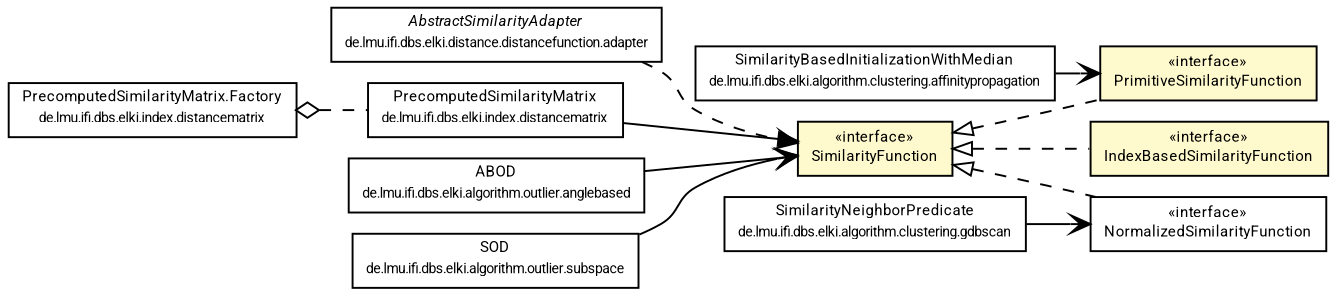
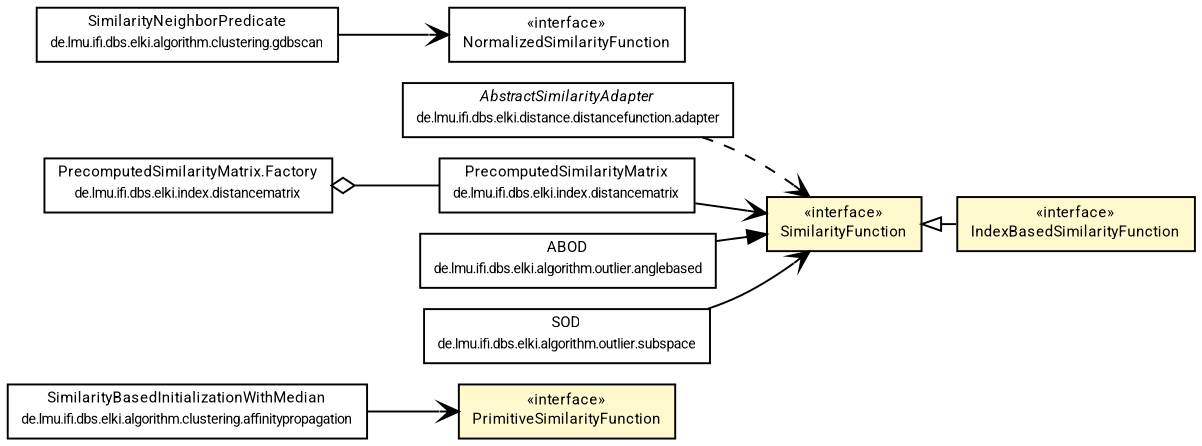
(344, 110) -> (397, 185)
(1036, 114) -> none
(701, 131) -> (721, 207)
(1031, 149) -> (949, 224)
(711, 165) -> (731, 239)
(1034, 183) -> none
